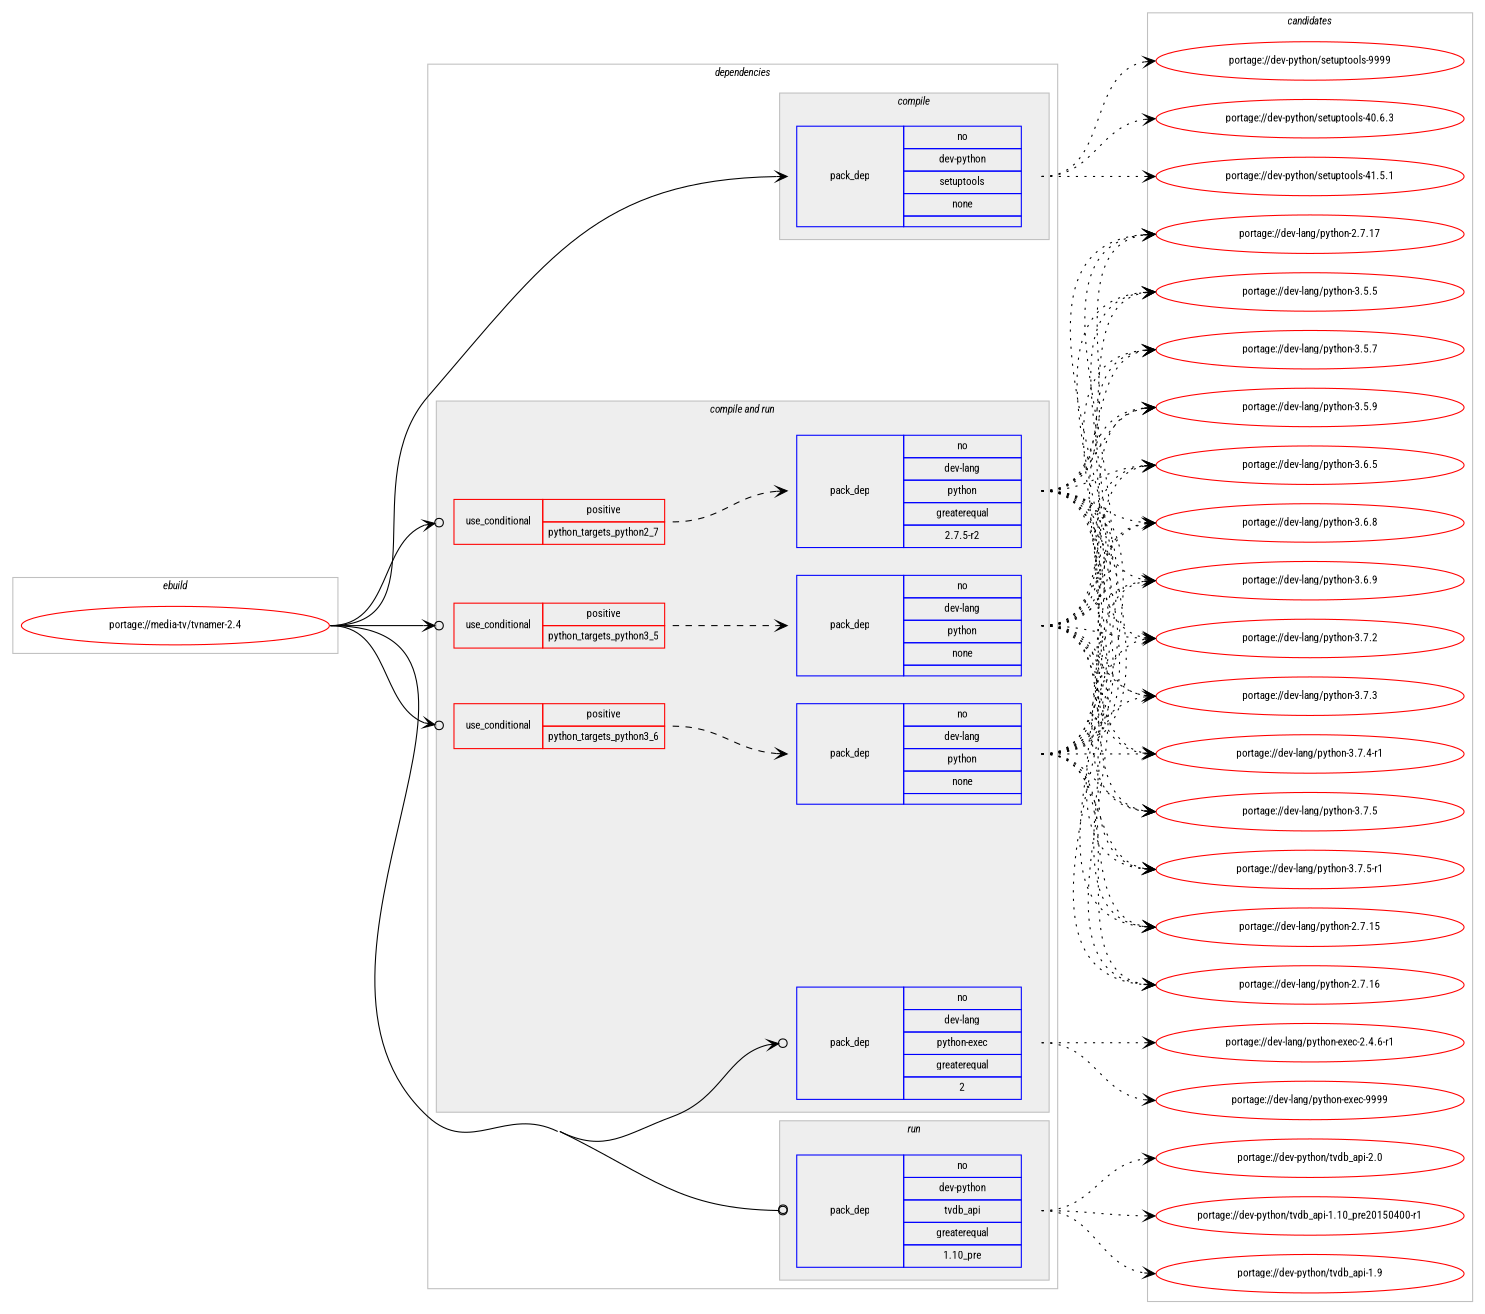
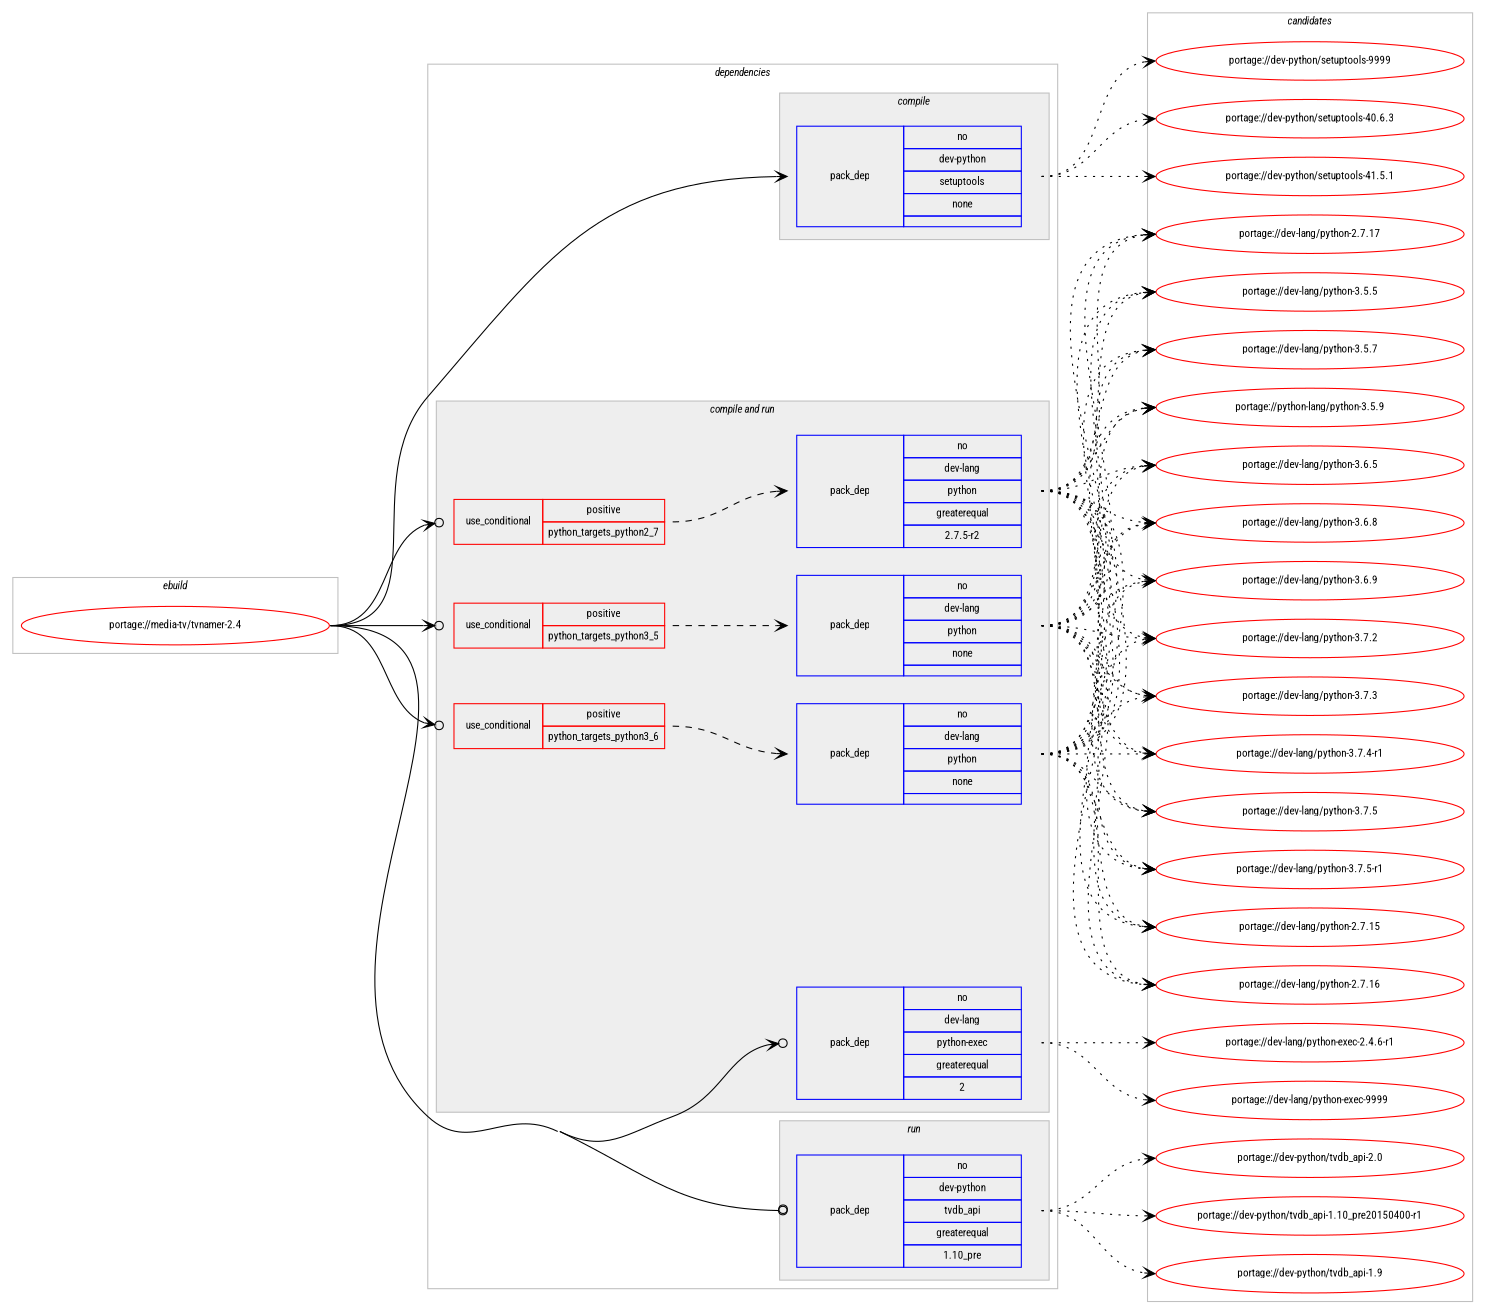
(1310, 407) -> (1310, 407)
